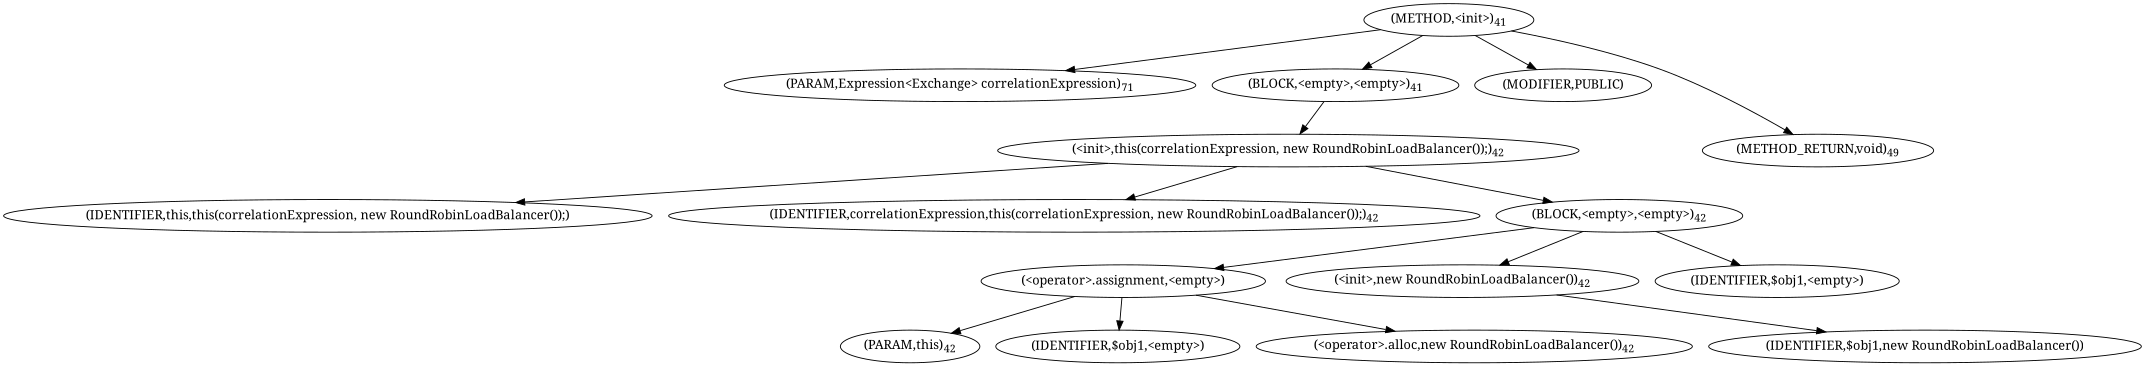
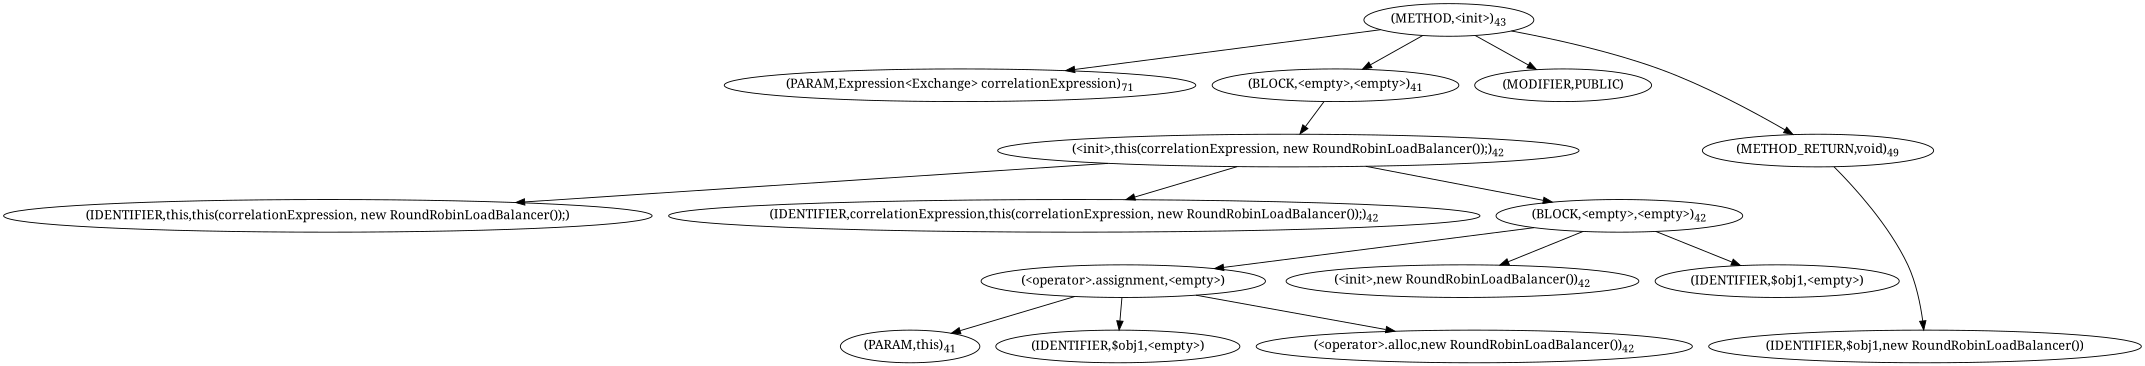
(1501, 19) -> (1501, 19)
(1687, 313) -> (1892, 237)
(950, 345) -> (950, 345)
